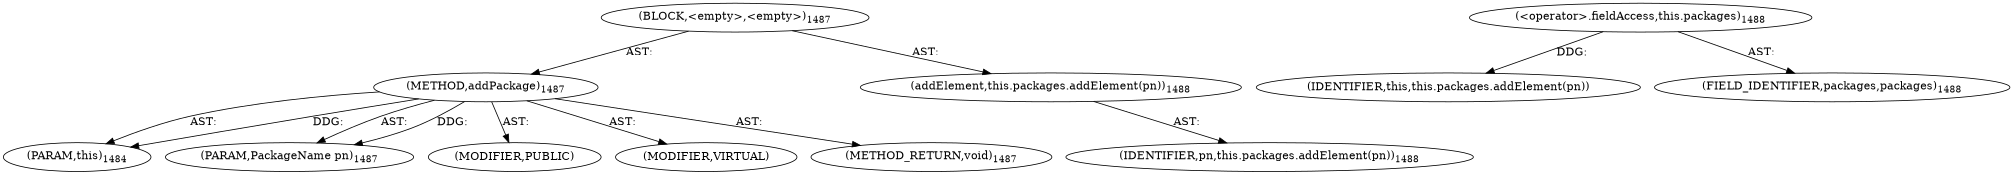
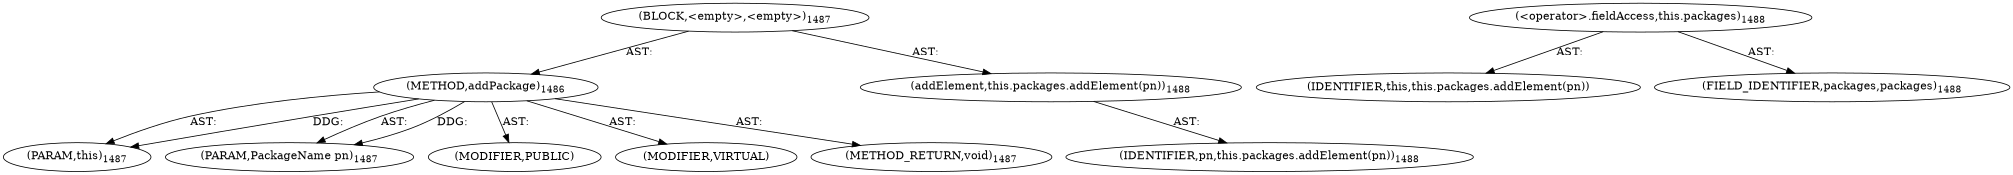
(1574, 52) -> (1572, 52)
(553, 86) -> (553, 86)
(115, 156) -> (115, 156)
